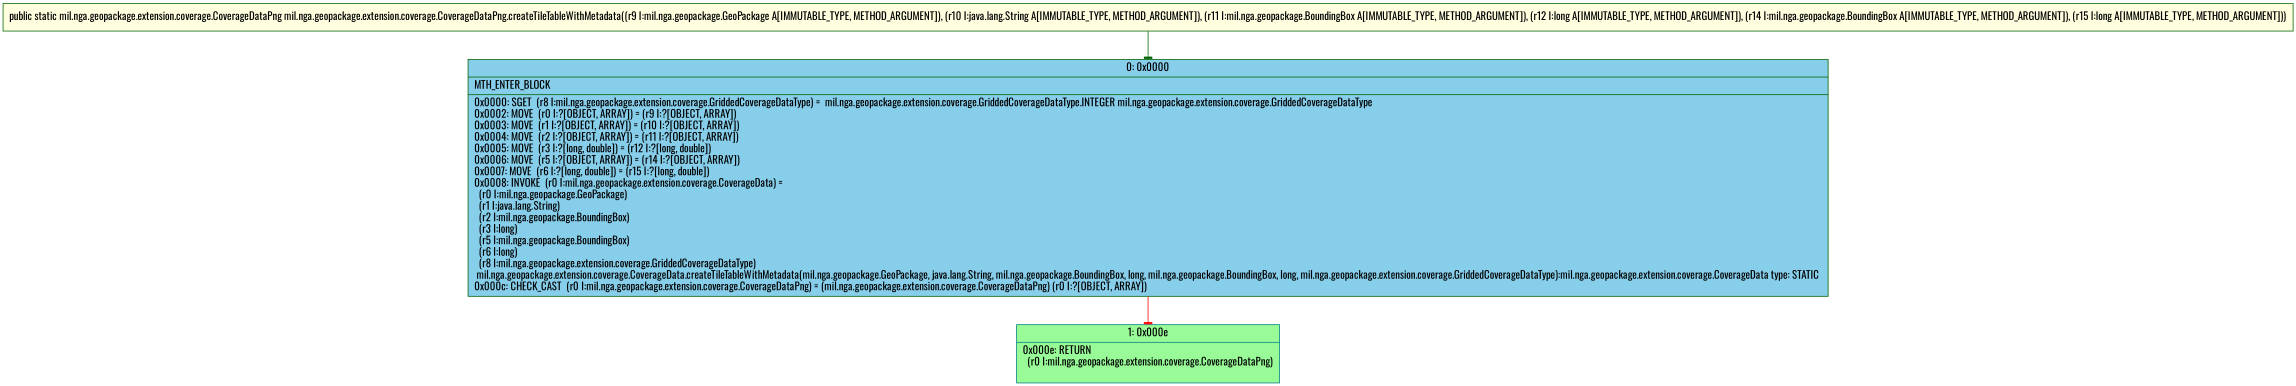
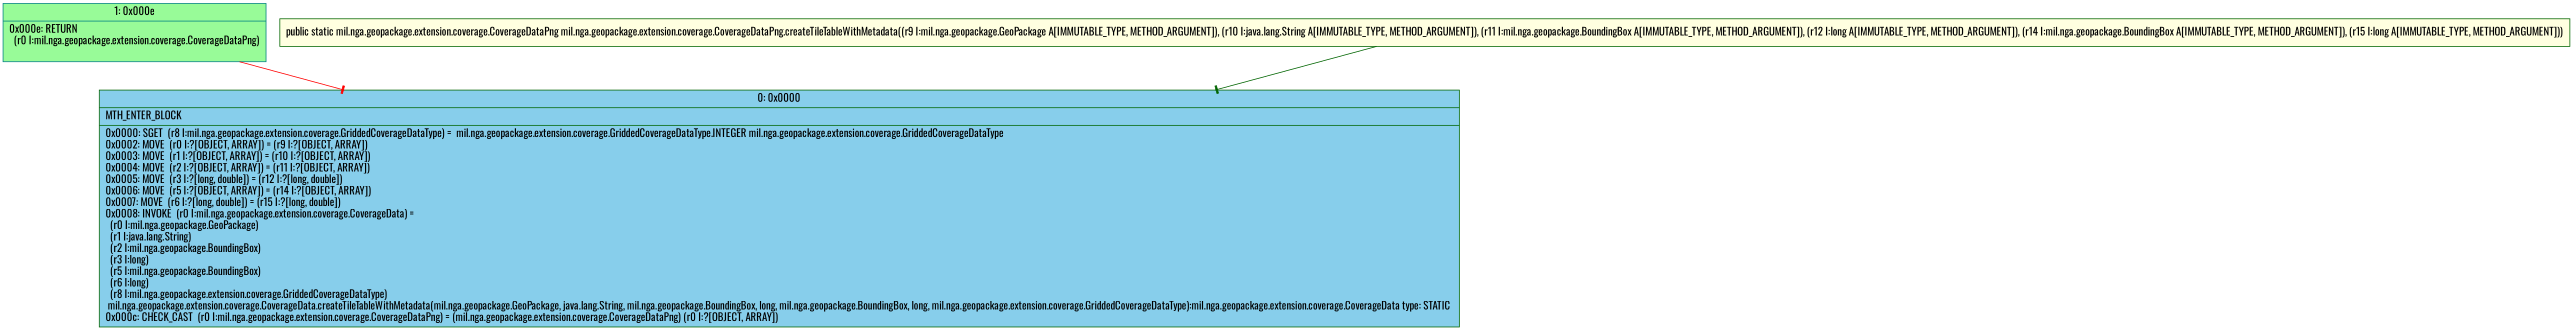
(1148, 309) -> (290, 75)
